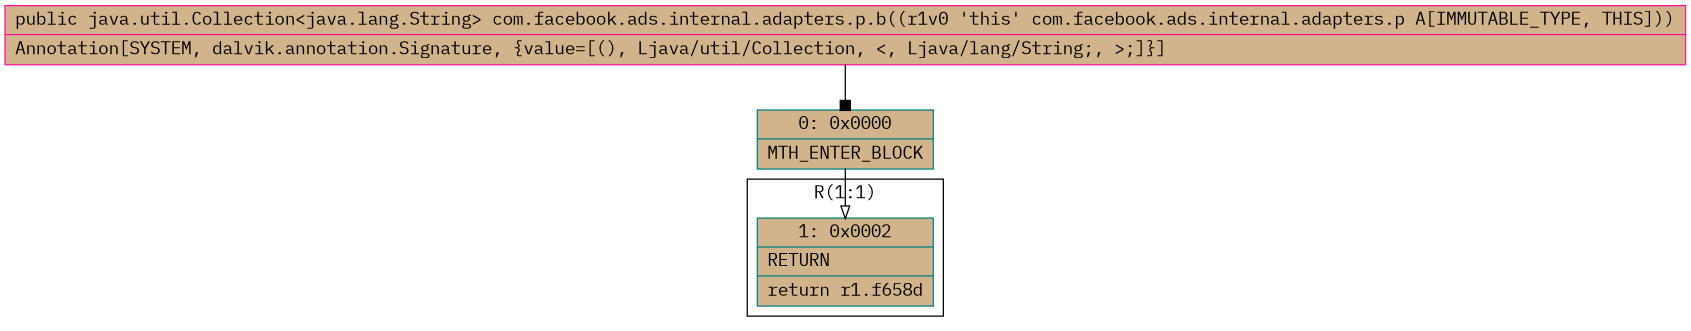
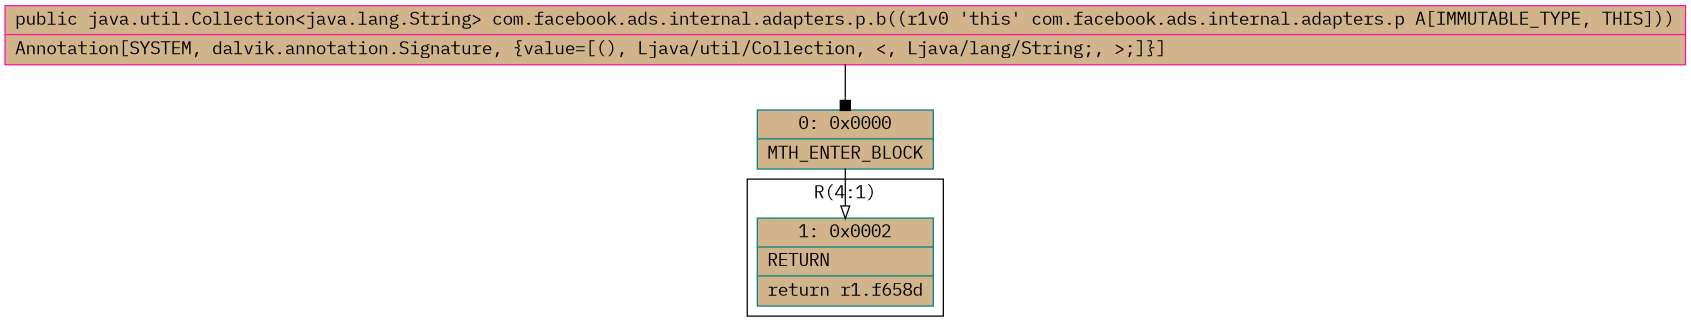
(845, 194) -> (845, 194)
